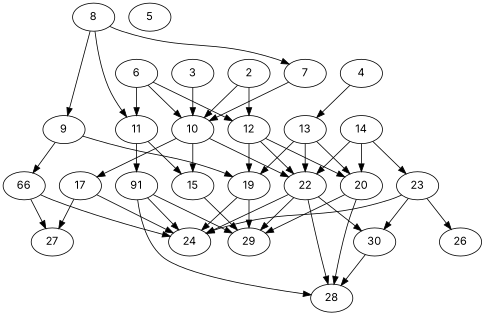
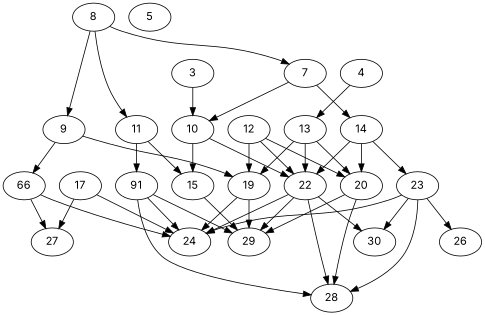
(137, 73) -> none
(249, 73) -> none
none -> (330, 98)
(131, 160) -> none
(356, 267) -> (404, 255)
